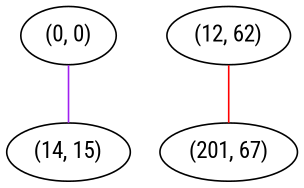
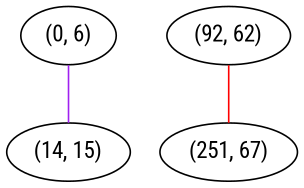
(69, 36) -> (69, 36)
(229, 36) -> (229, 36)
(229, 152) -> (229, 152)
